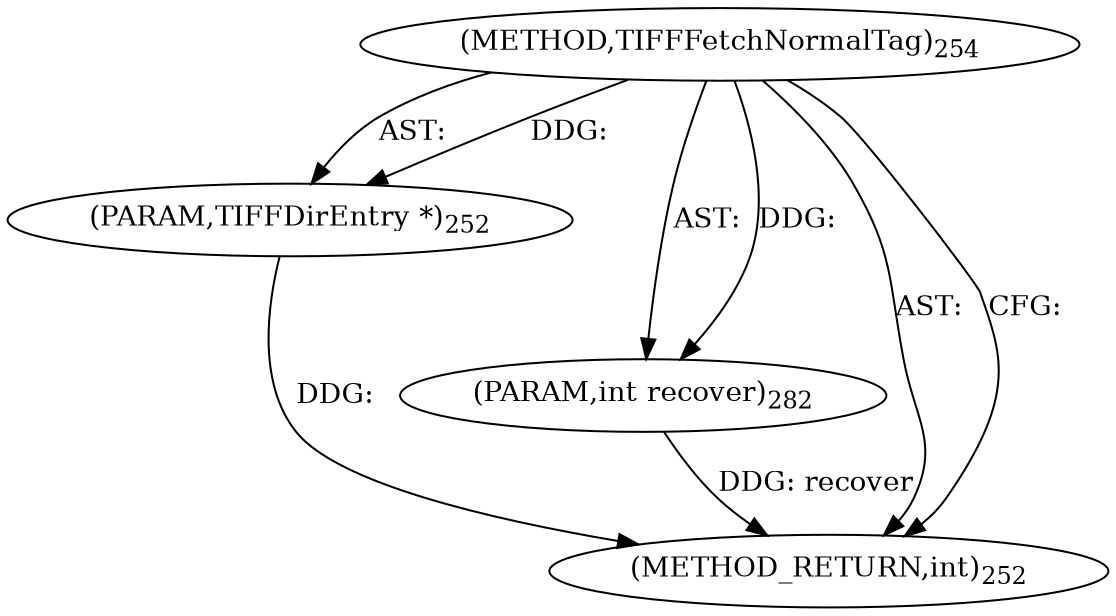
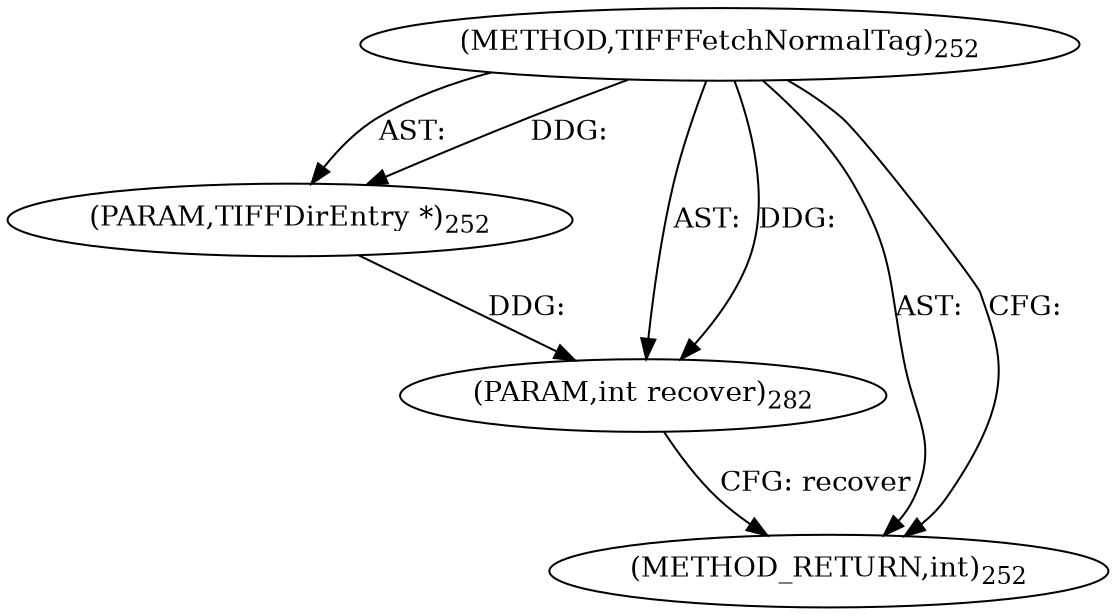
(957, 41) -> (957, 41)
(364, 476) -> (458, 304)
(816, 483) -> (816, 483)
